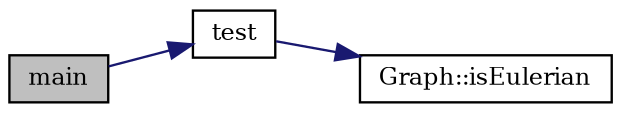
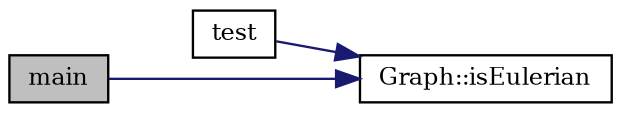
(139, 58) -> (222, 79)
